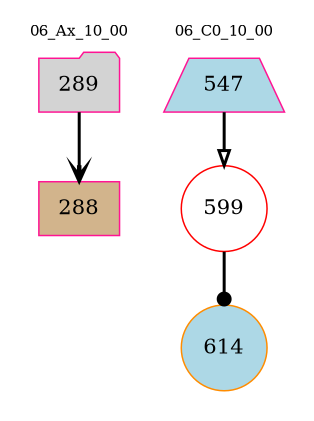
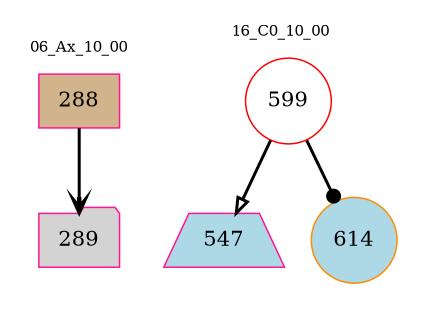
(224, 32) -> (281, 32)
(224, 131) -> (257, 170)
(79, 139) -> (79, 163)
